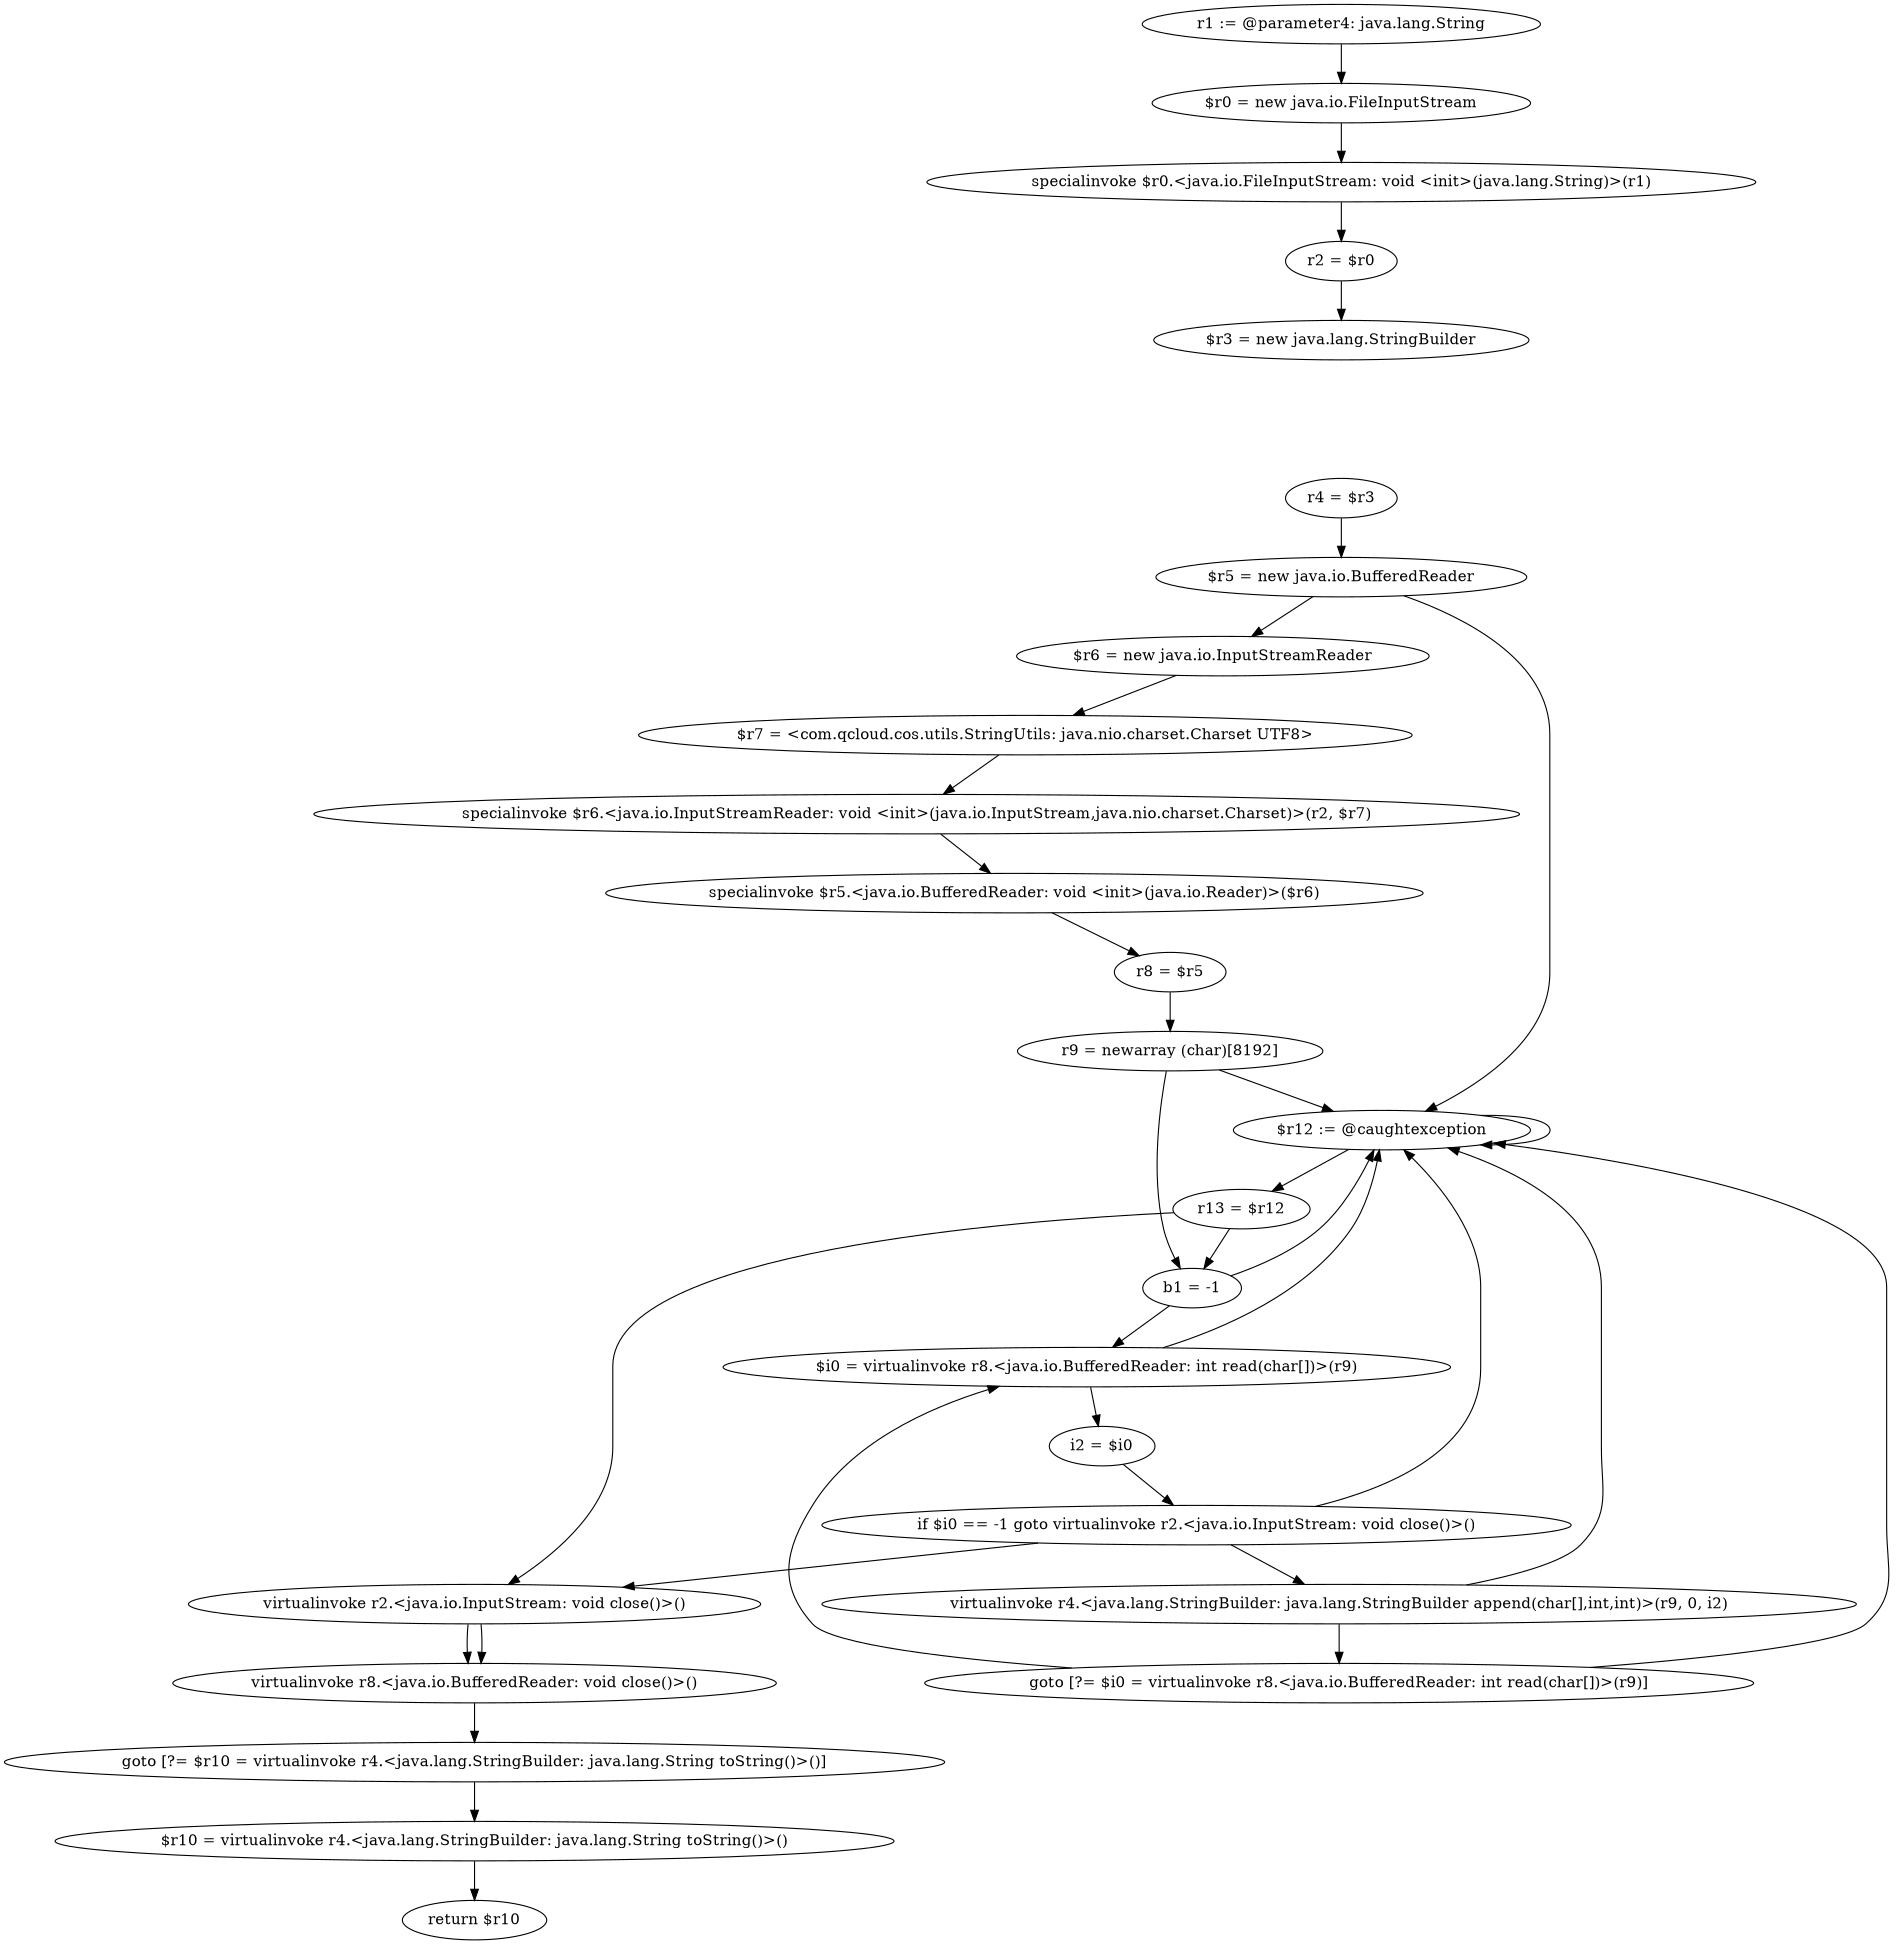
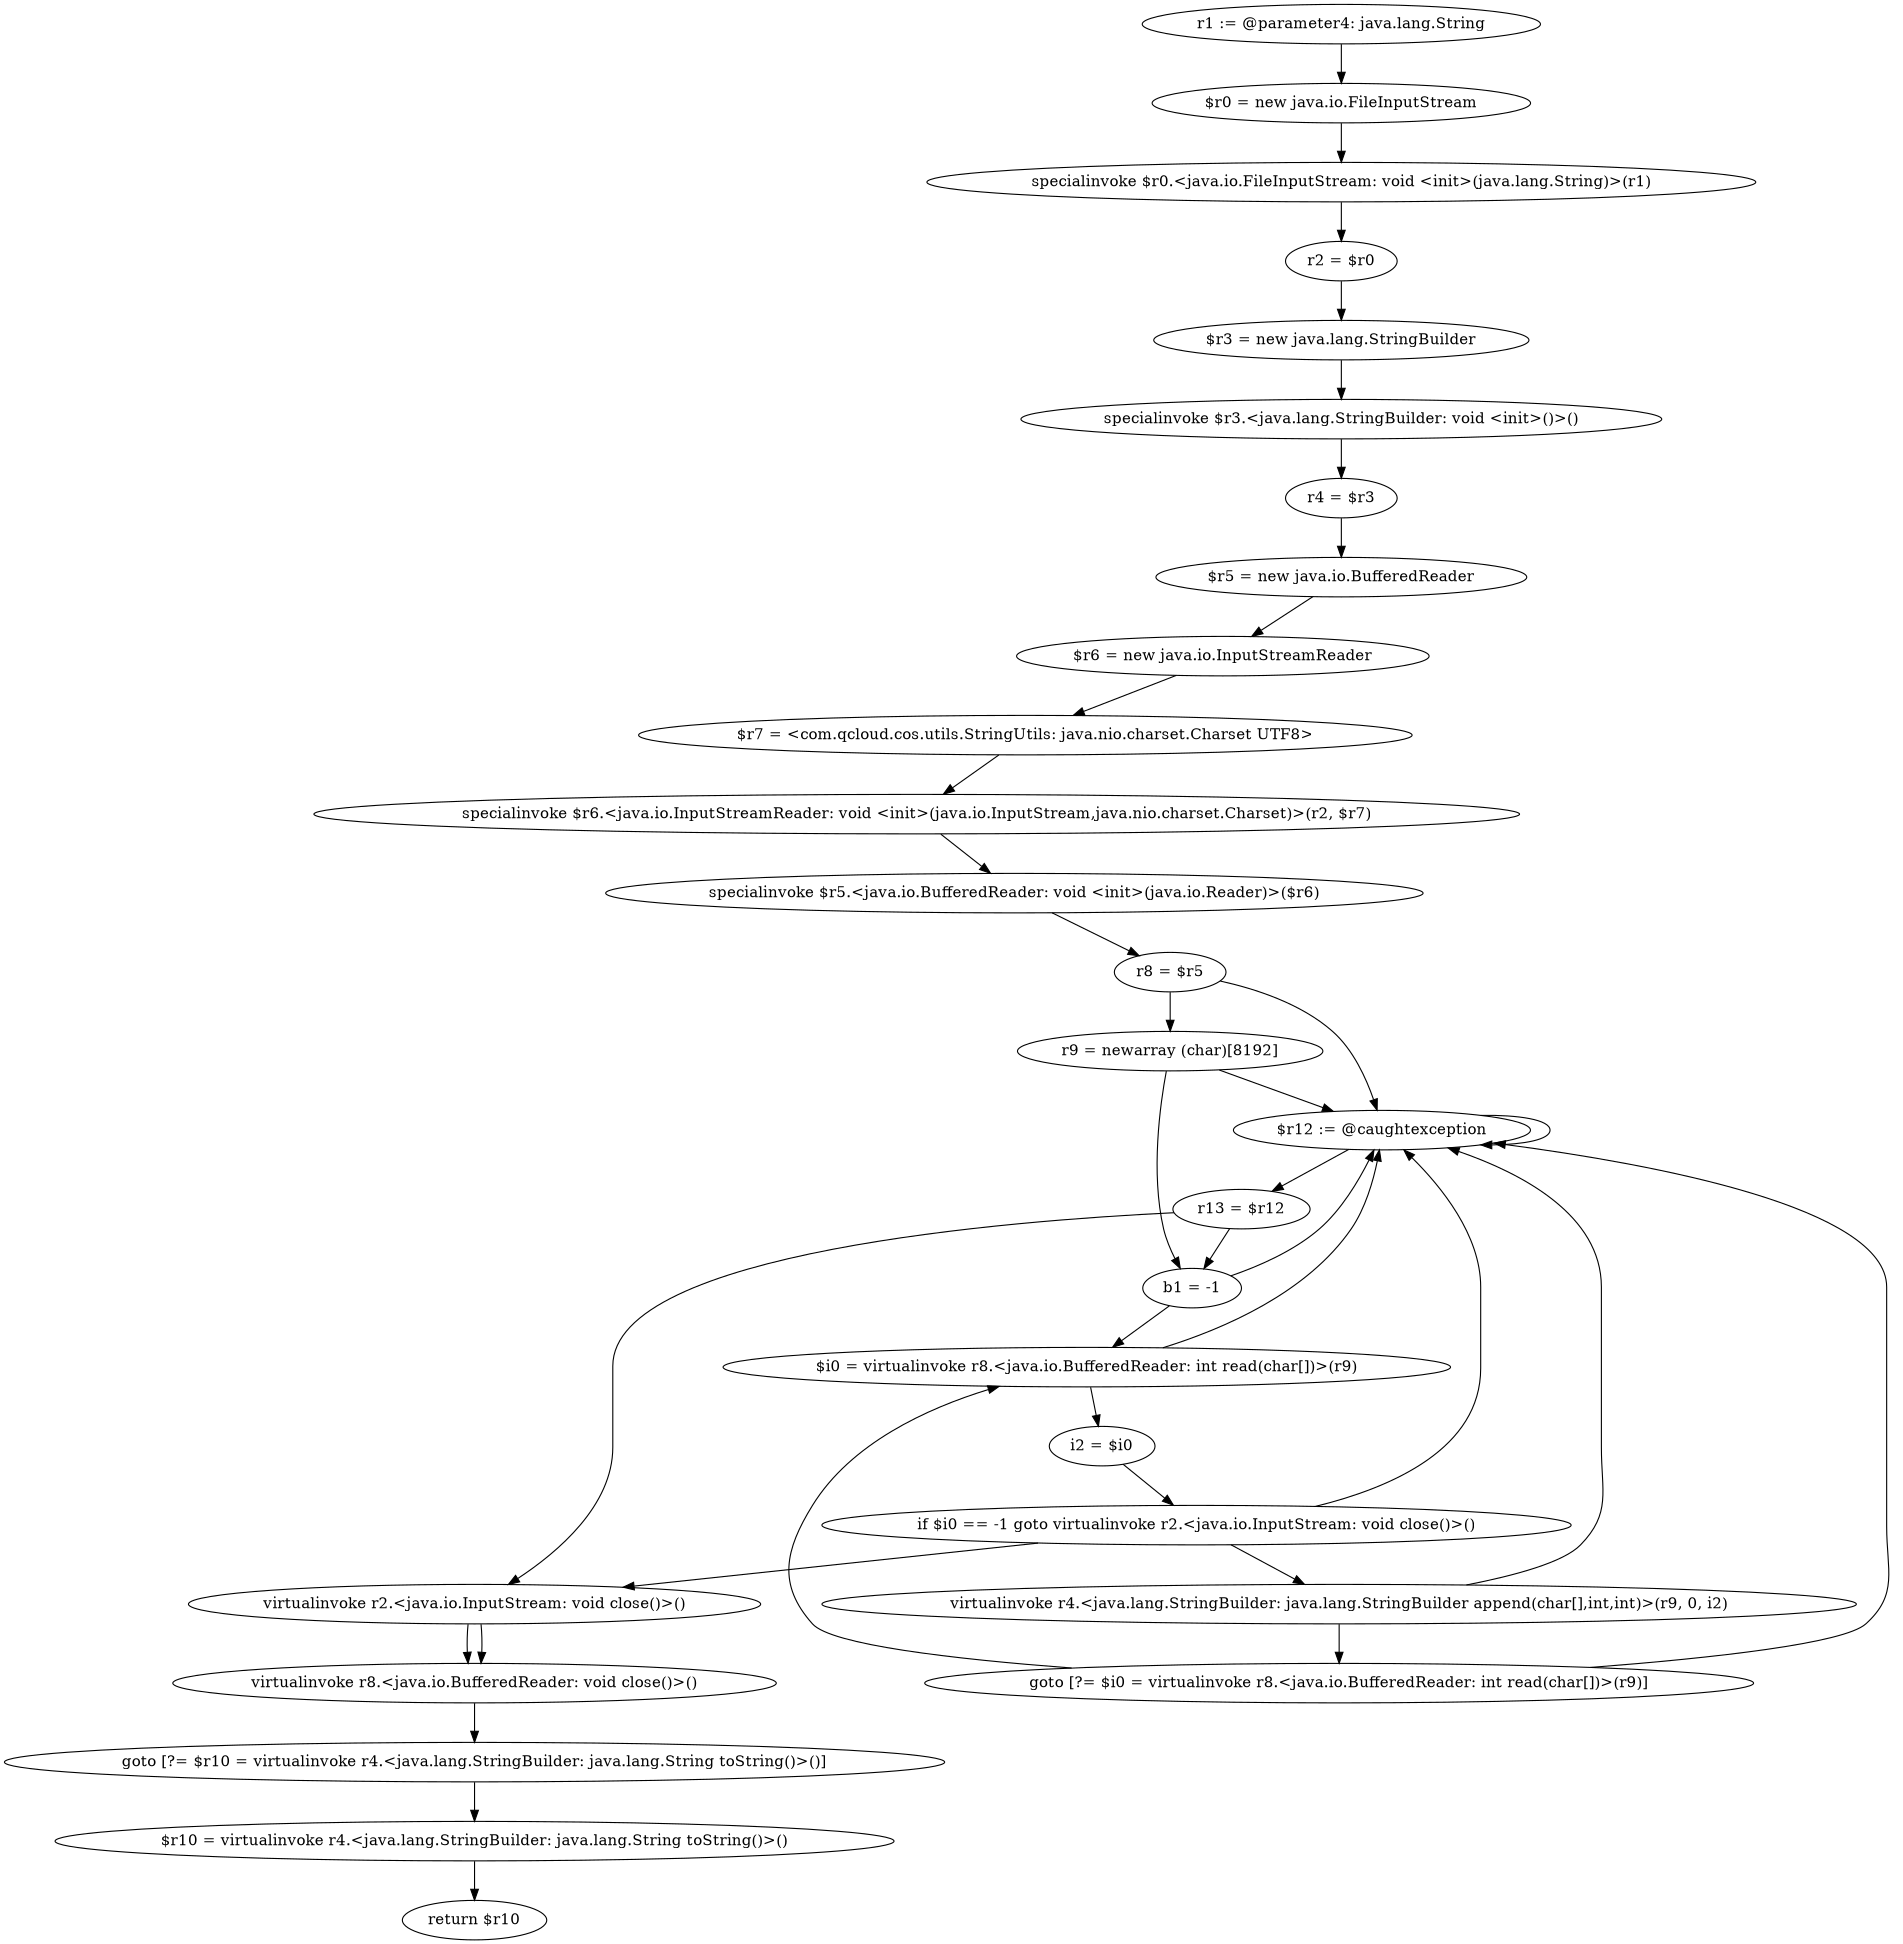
none -> (1341, 419)
(1550, 839) -> (1315, 1018)
